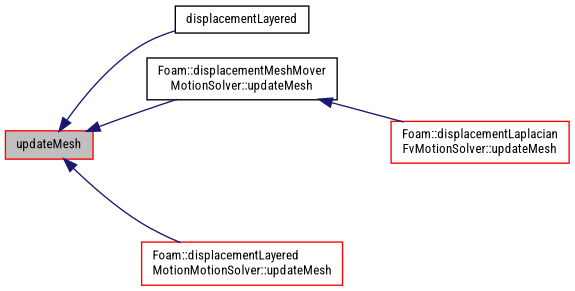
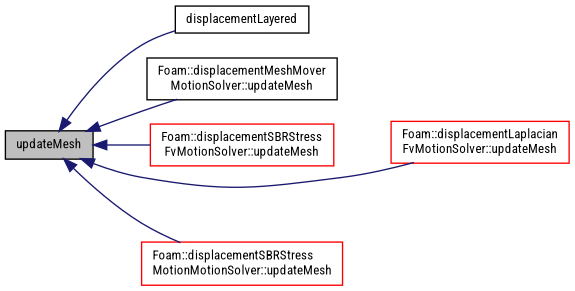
(368, 112) -> (254, 187)
(49, 145) -> (49, 145)
none -> (242, 145)
(242, 264) -> (242, 264)
